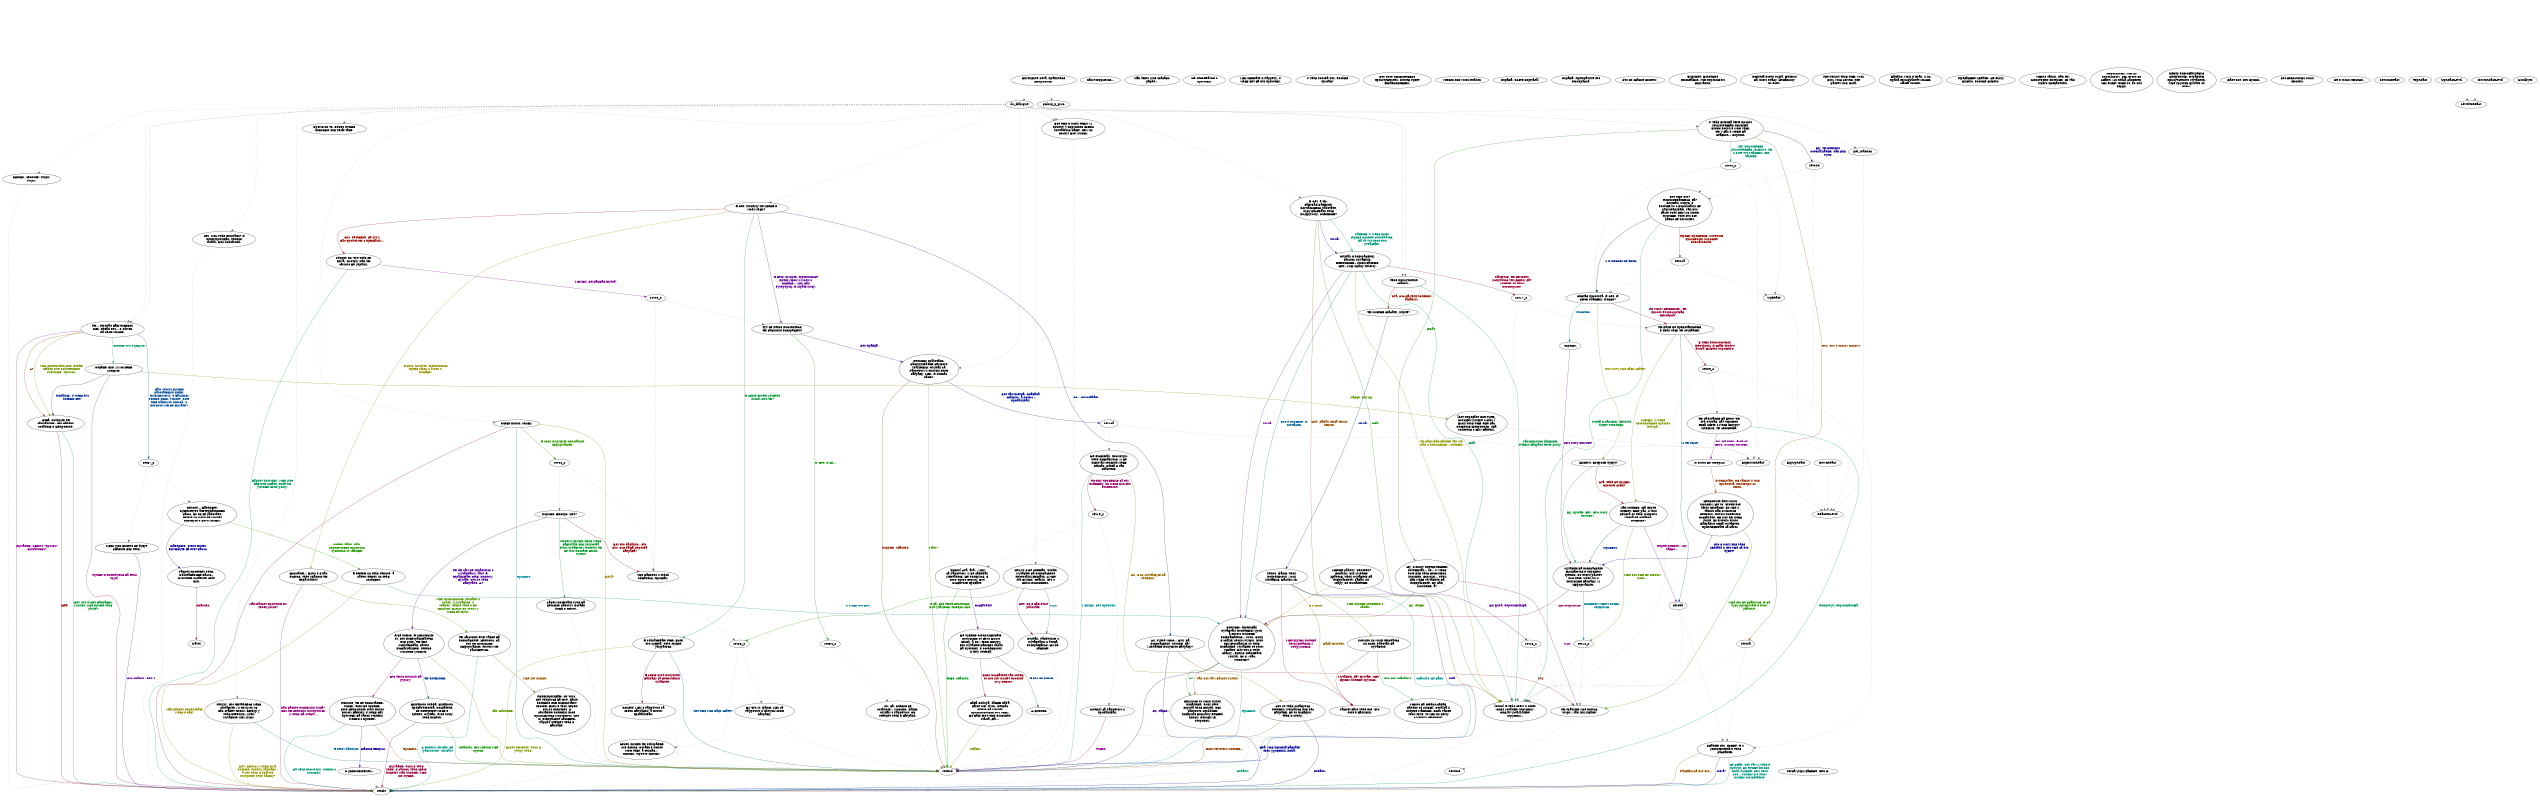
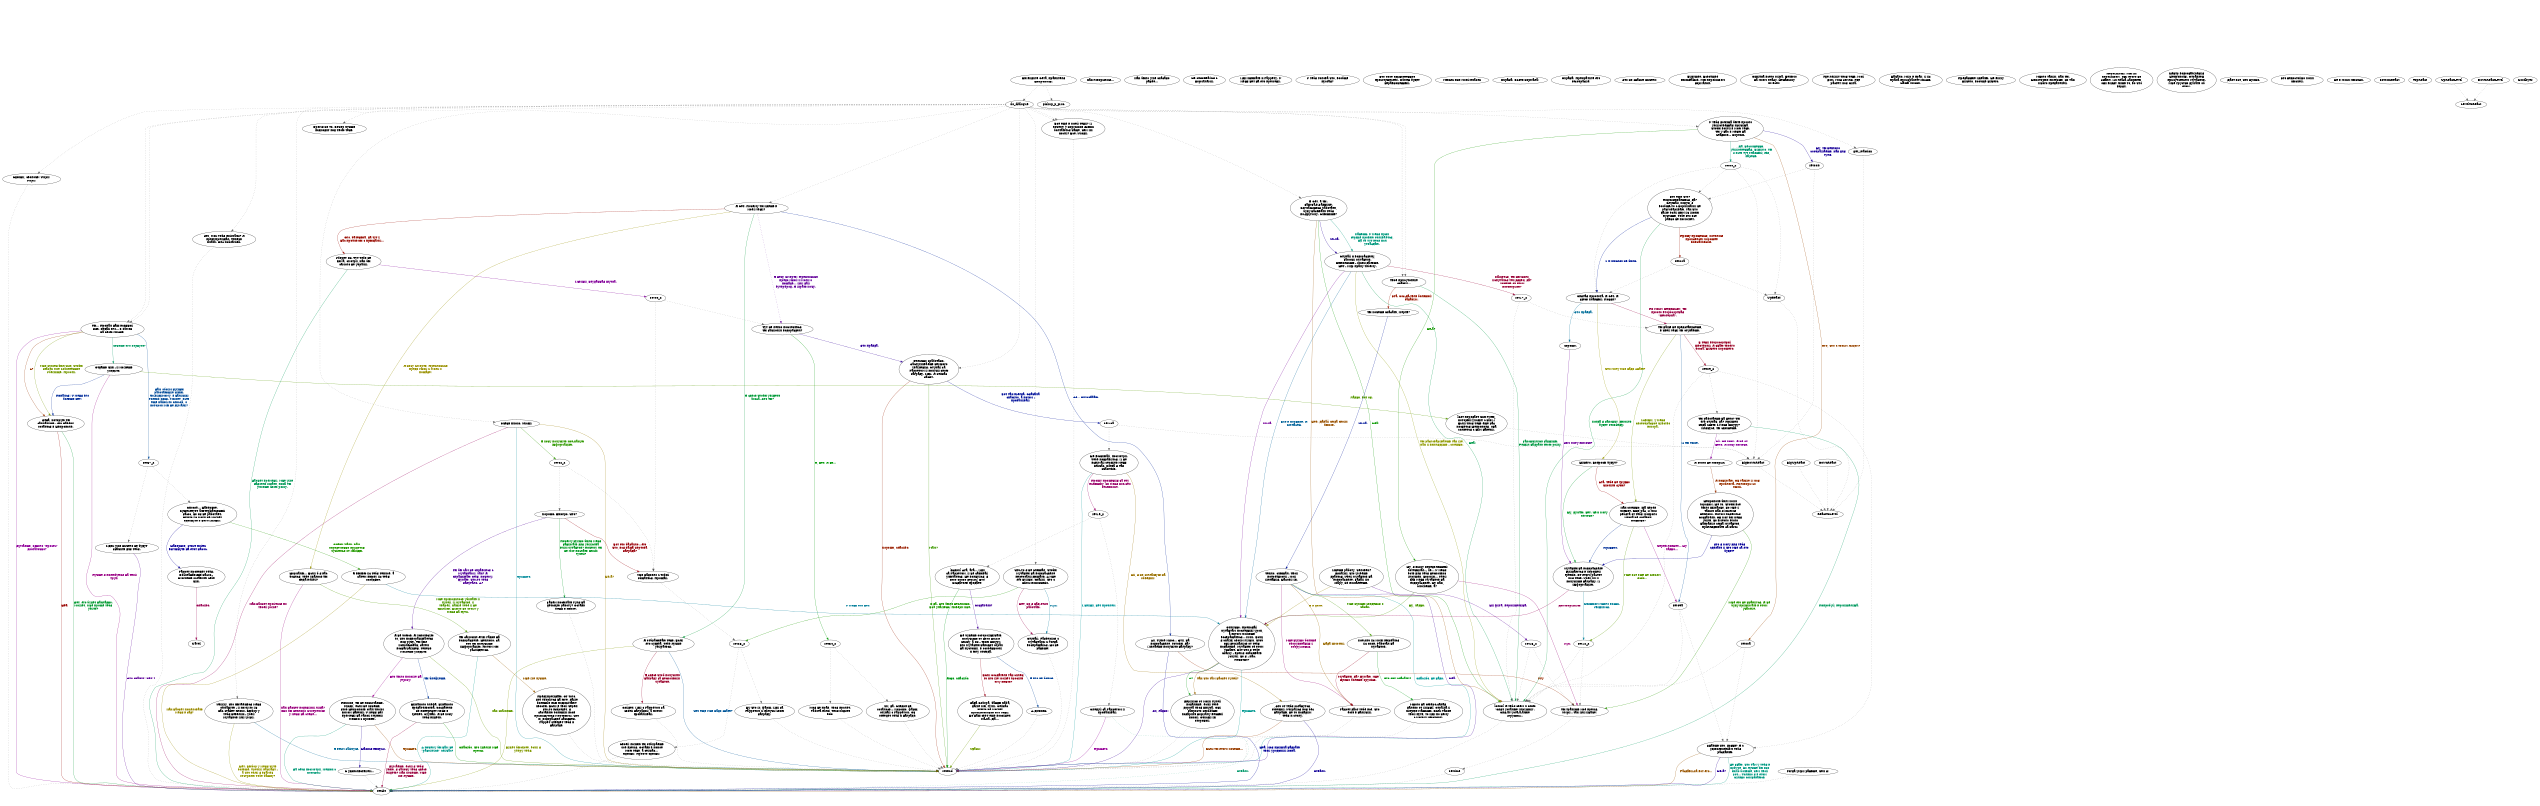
(1204, 80) -> (1204, 80)
(769, 268) -> (769, 268)
(1584, 312) -> (1584, 312)
(1282, 577) -> (1282, 577)
none -> (830, 711)
(1101, 749) -> (1101, 749)
